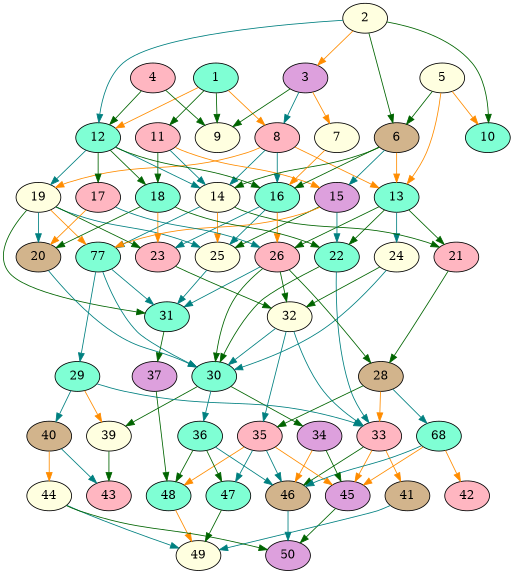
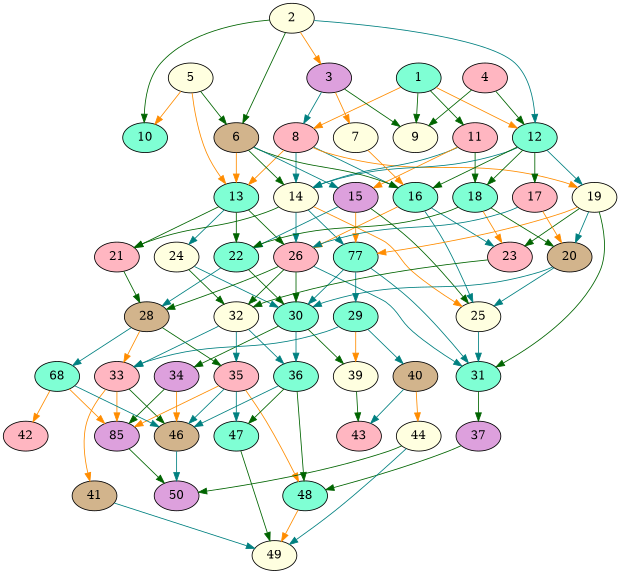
none -> (296, 222)
(124, 226) -> (527, 285)
(255, 344) -> (269, 349)
(340, 346) -> (195, 285)
(348, 496) -> (117, 436)
